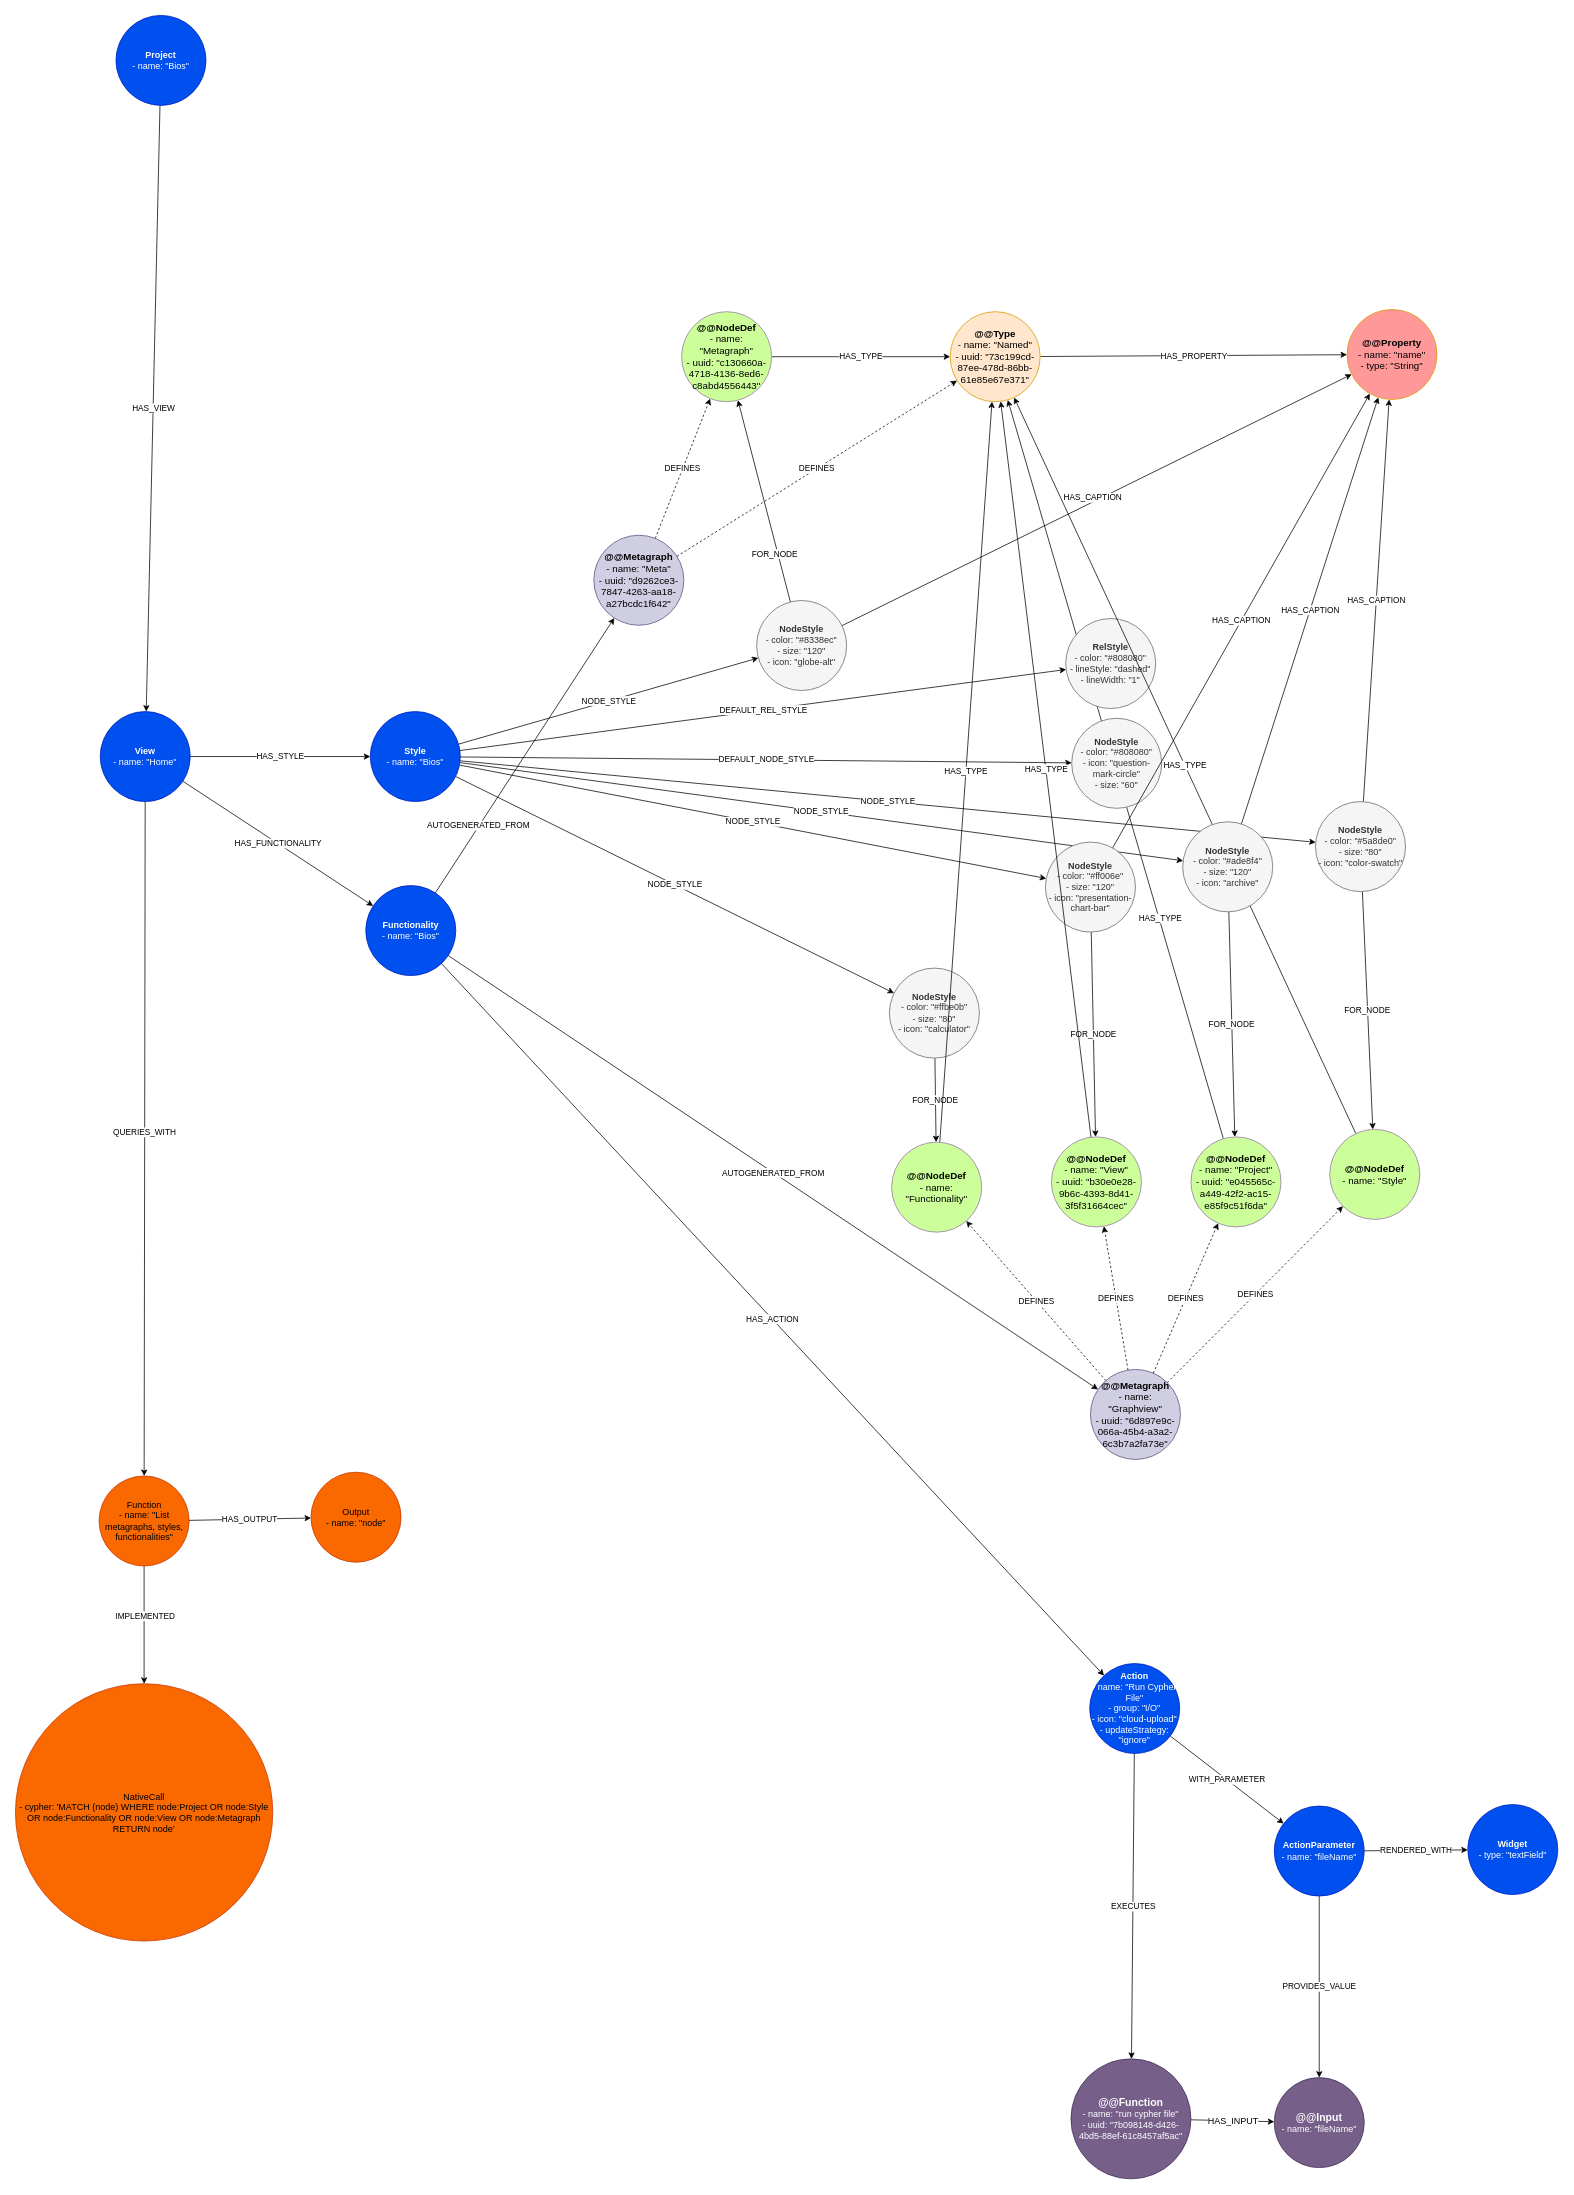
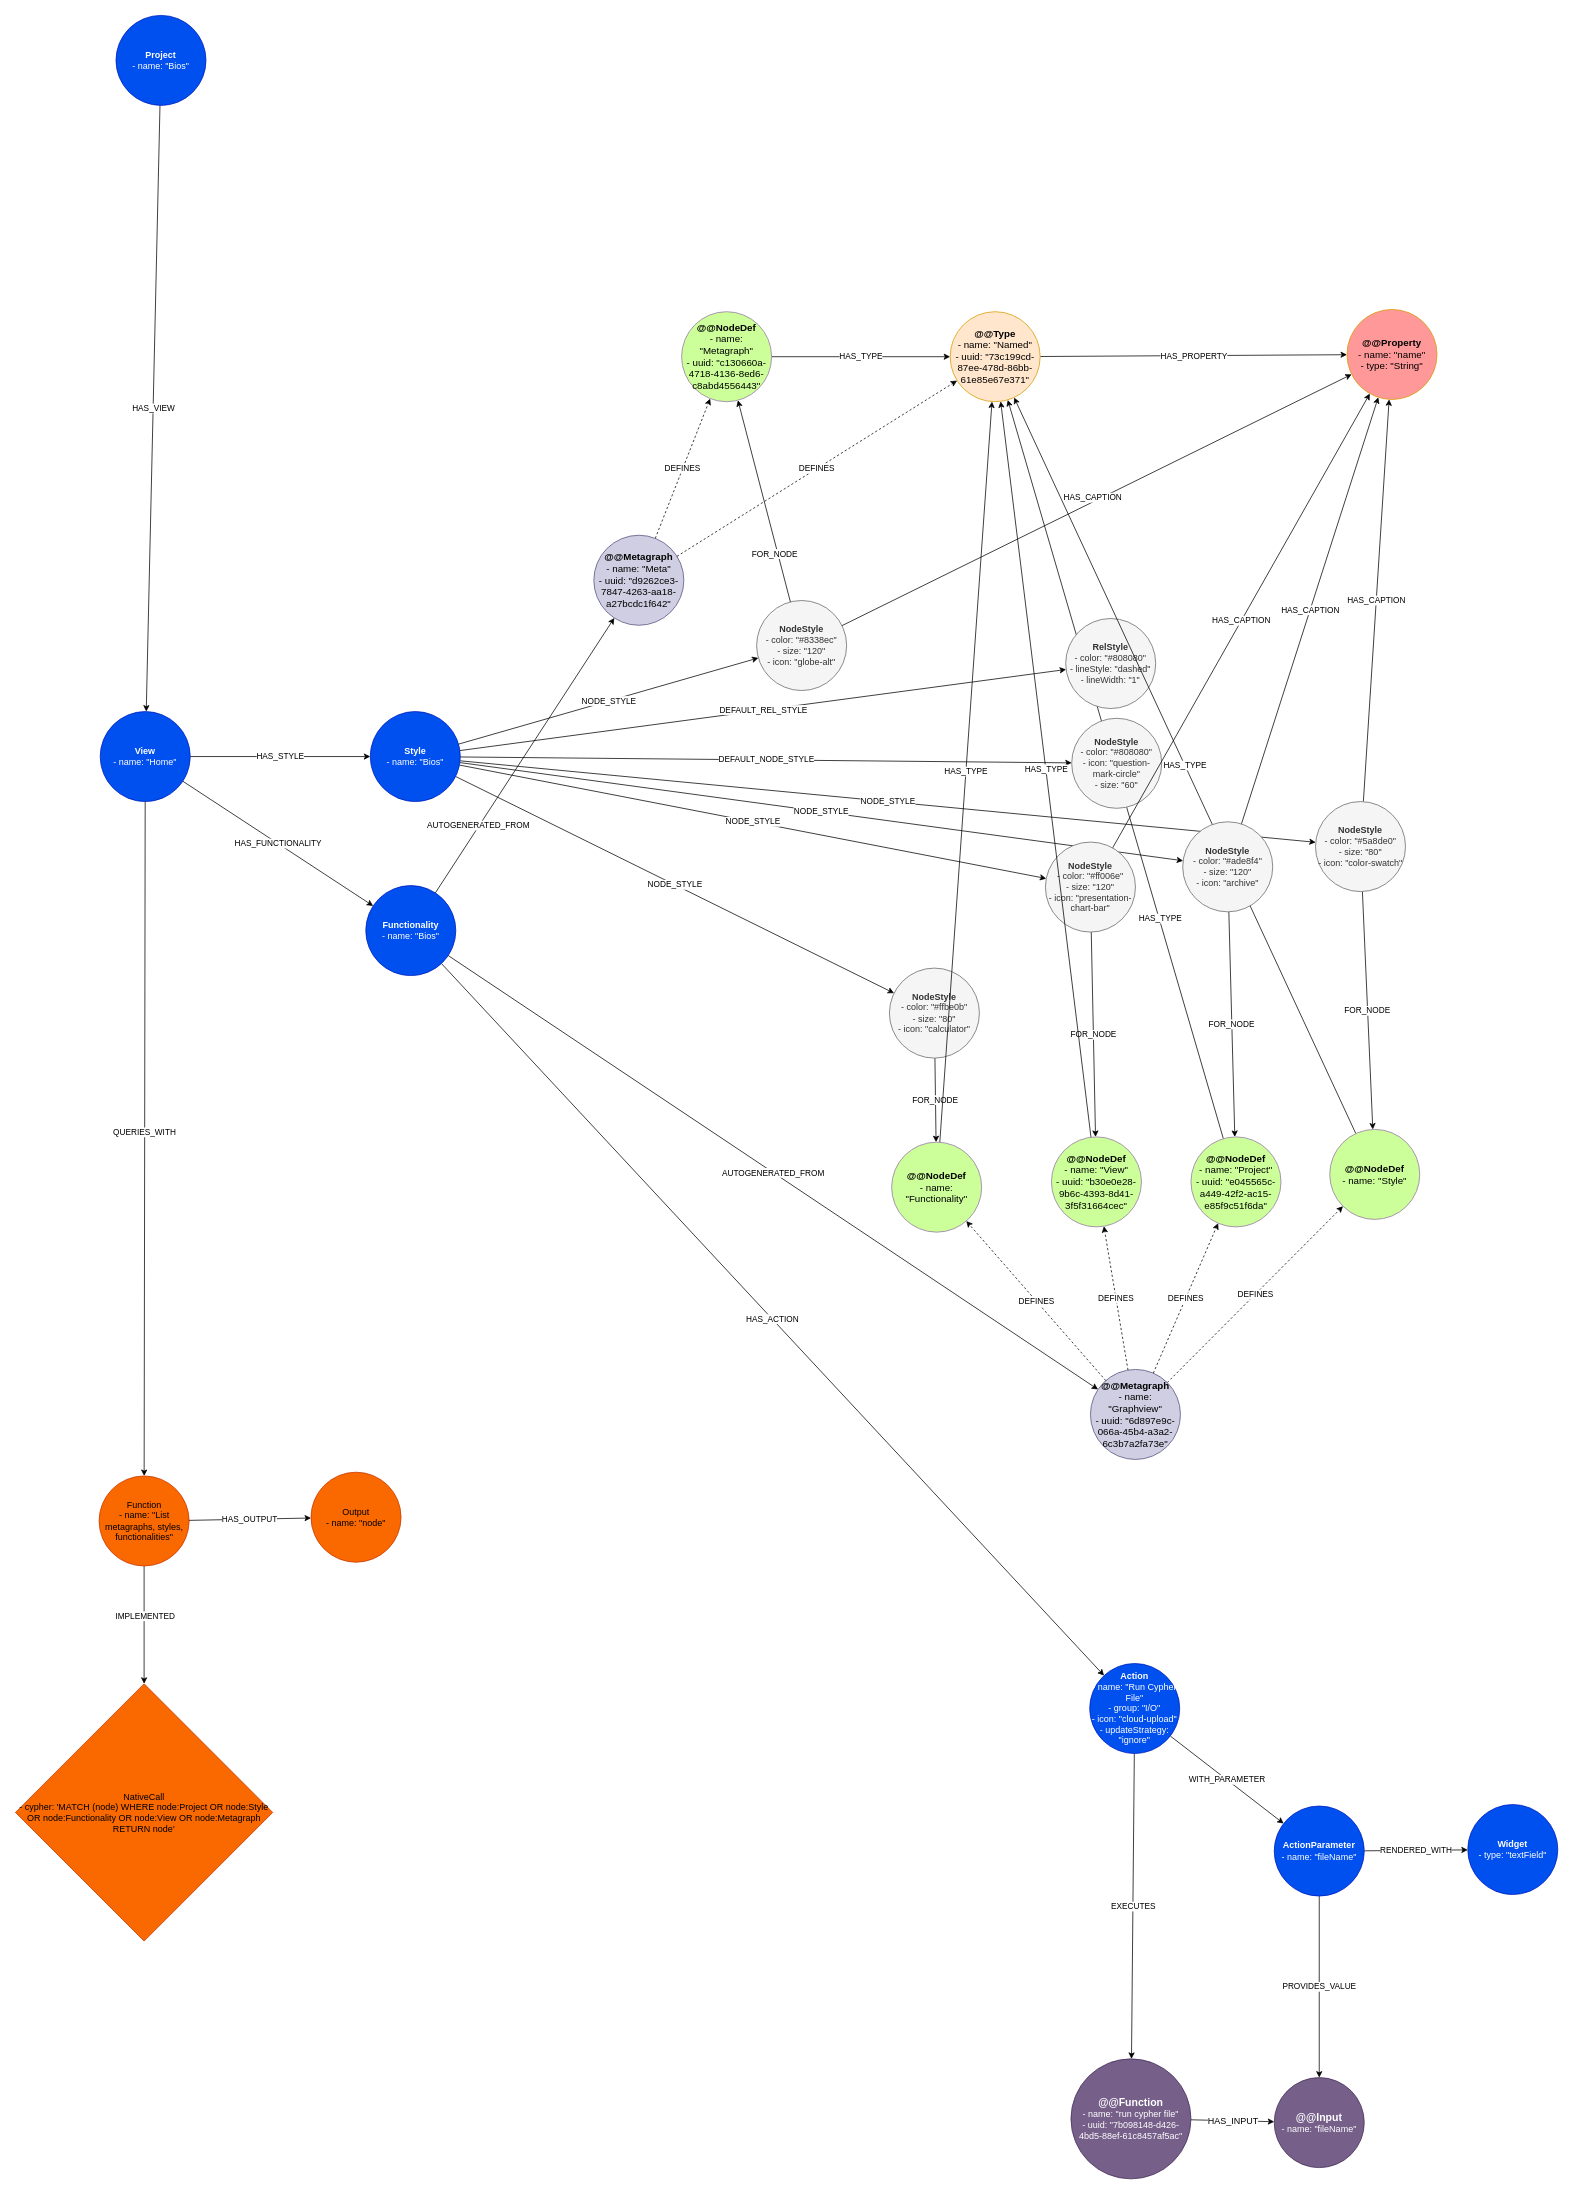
(144, 1812) -> (144, 1812)
